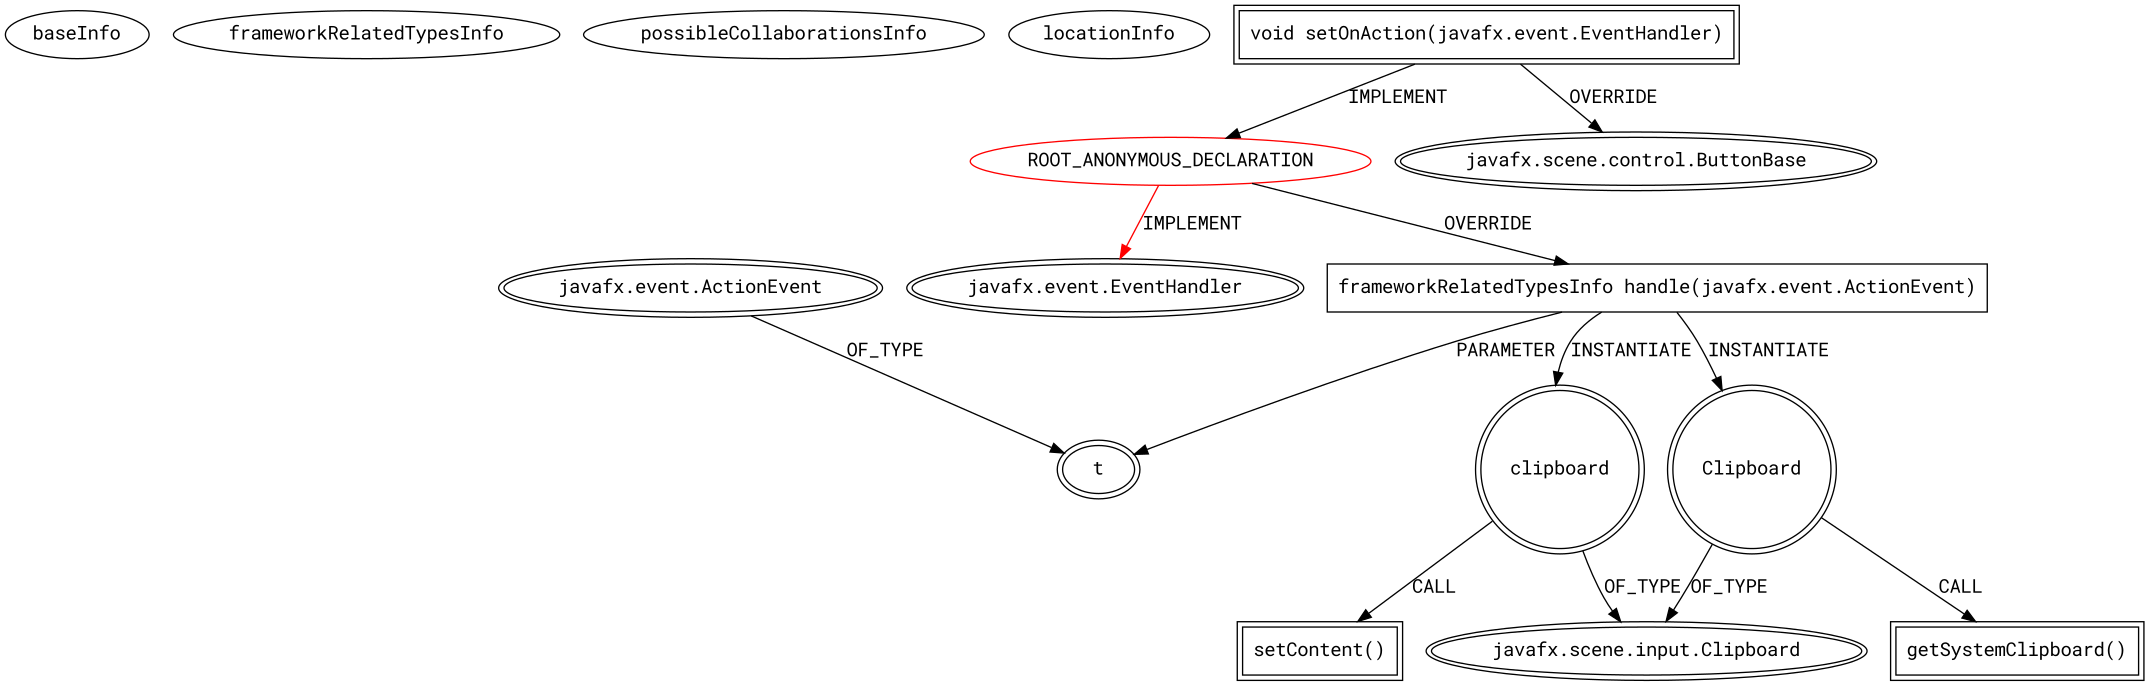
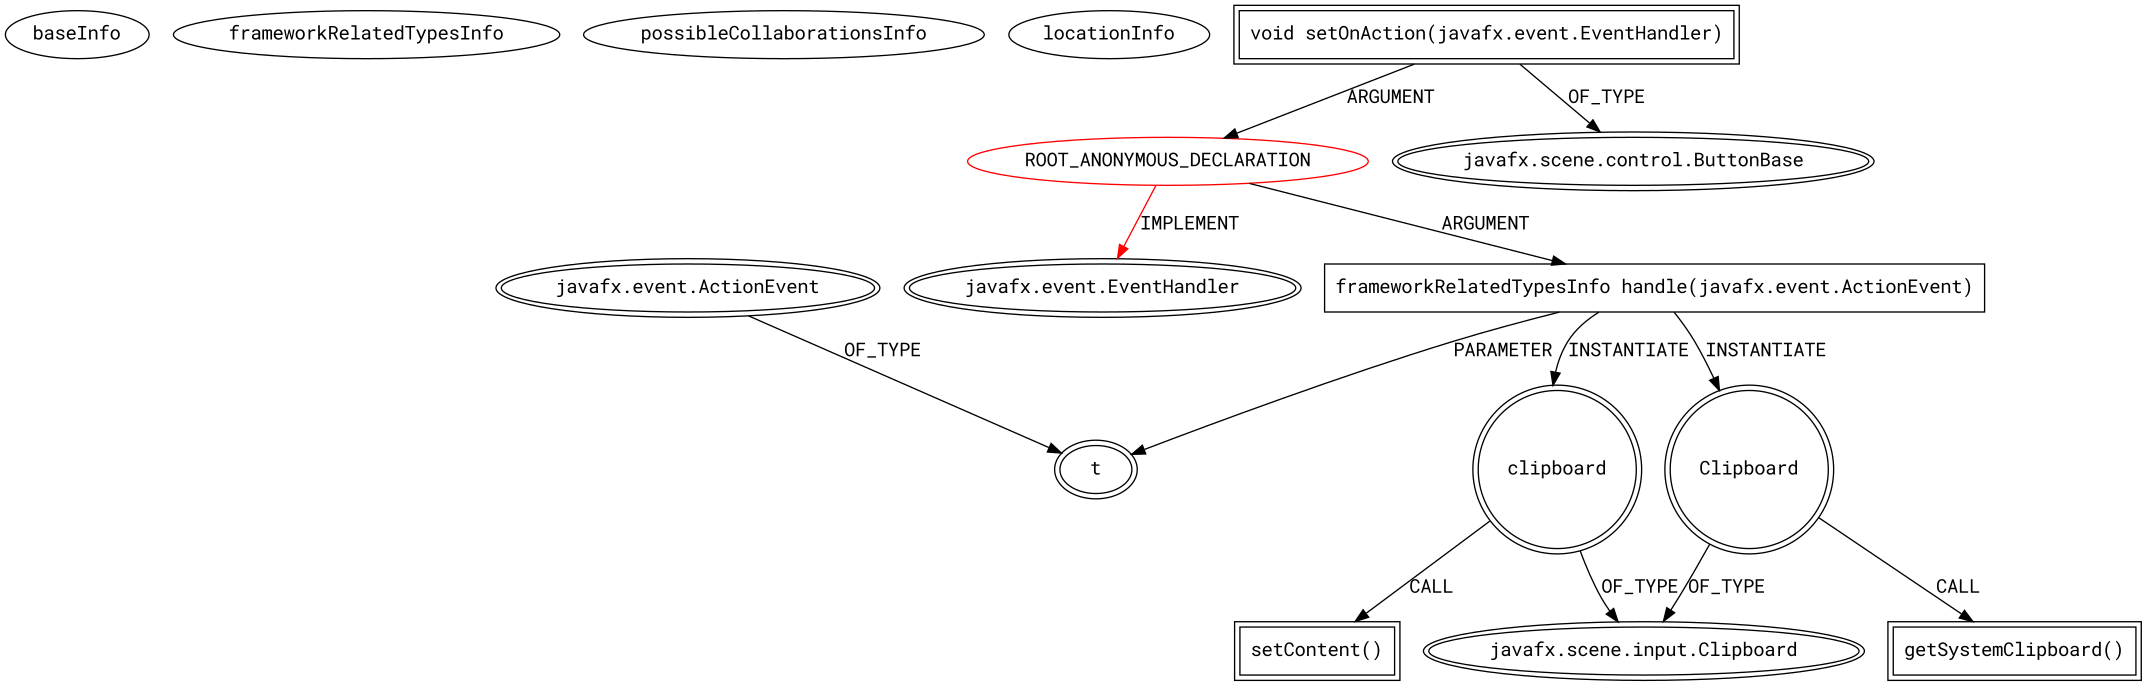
(1398, 98) -> (1391, 98)
(1614, 98) -> (1607, 98)
(1489, 225) -> (1486, 225)
